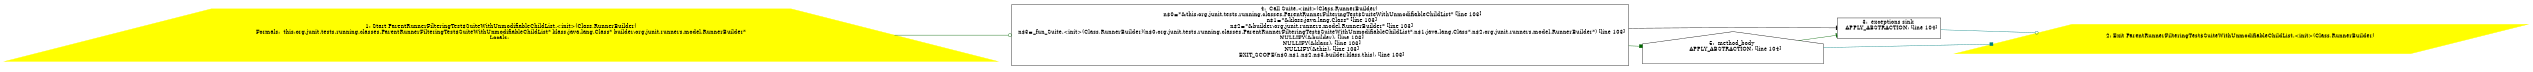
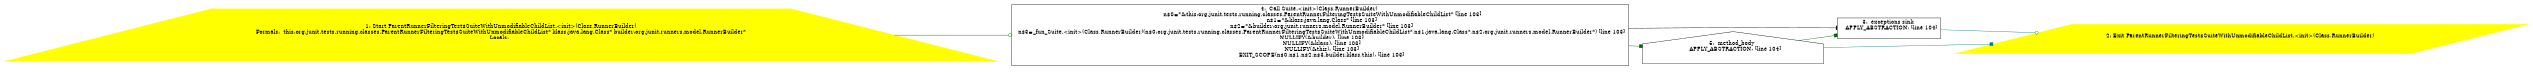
(1817, 38) -> (1816, 38)
